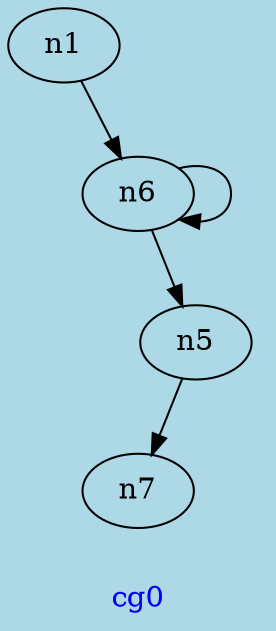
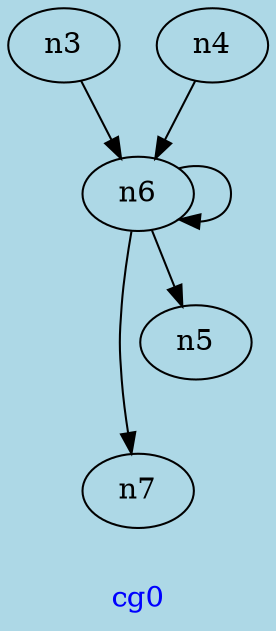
(64, 45) -> (64, 45)
none -> (212, 45)
(171, 407) -> (120, 332)
